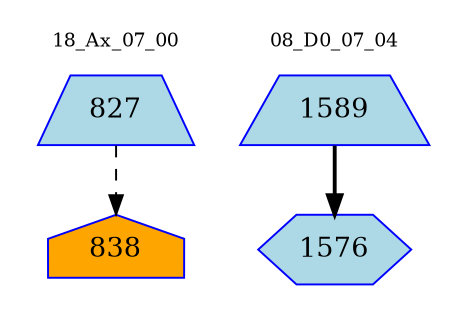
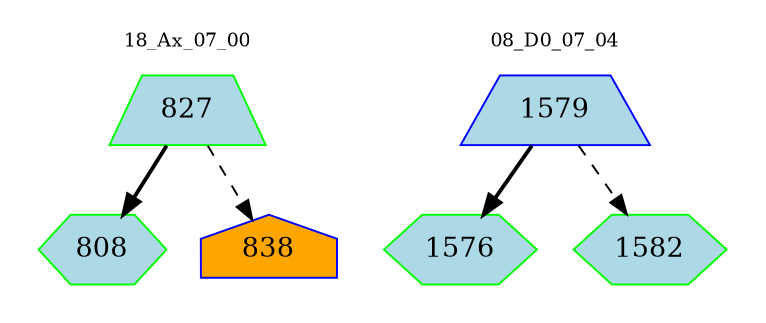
(116, 110) -> (188, 110)
(335, 110) -> (555, 110)
none -> (103, 250)
(335, 250) -> (460, 250)
none -> (650, 250)
